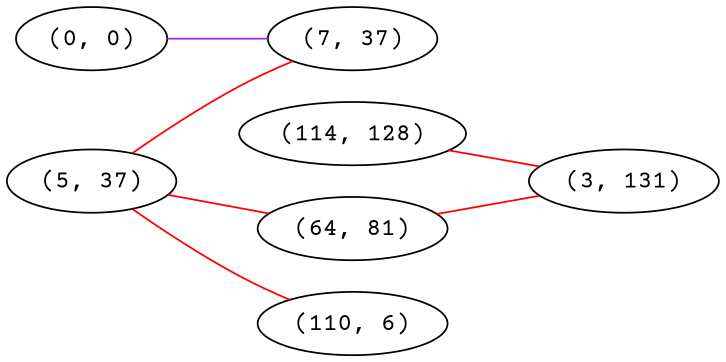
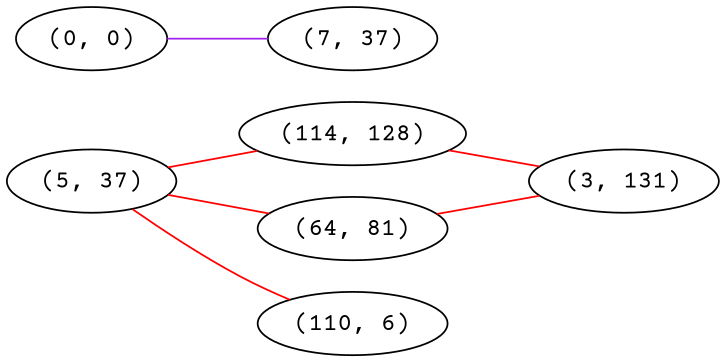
(210, 103) -> (213, 159)
